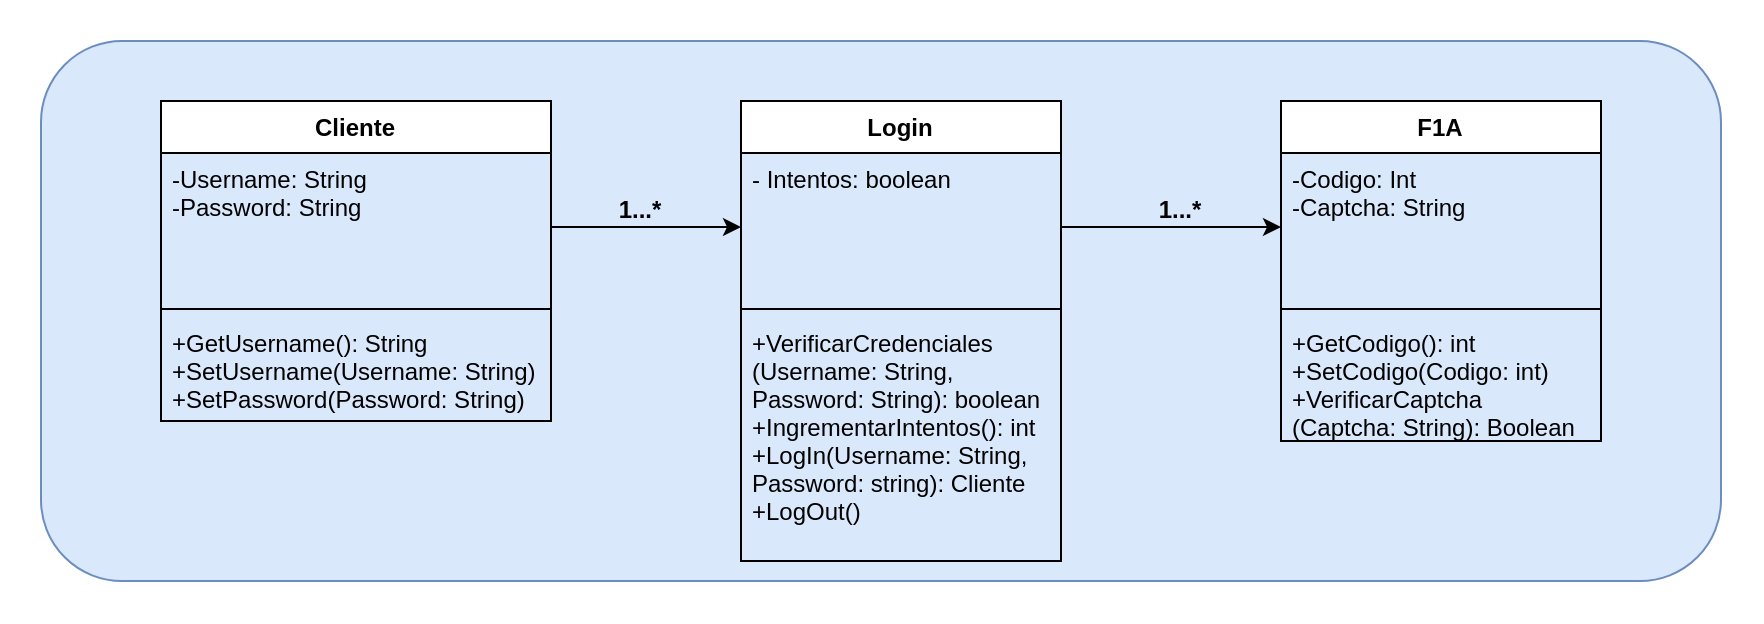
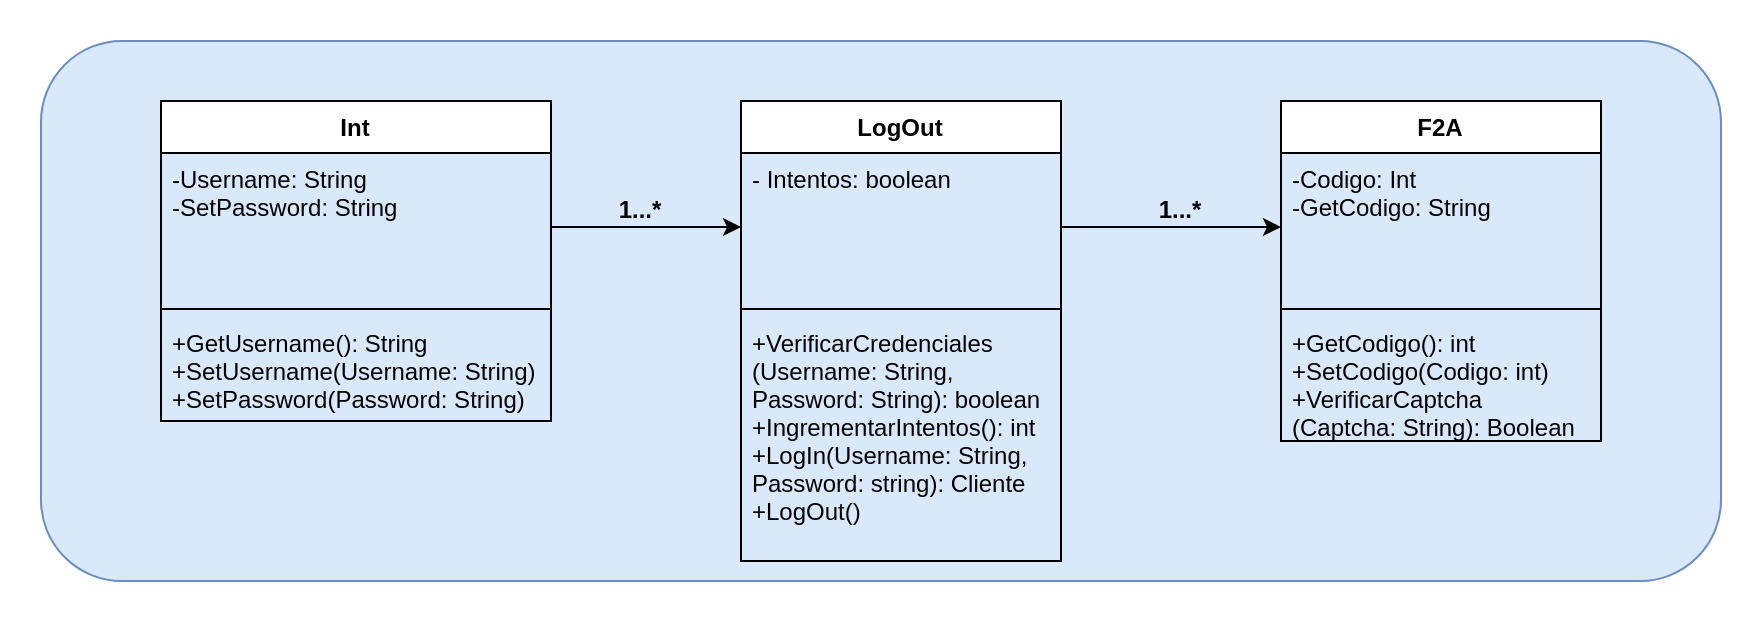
(355, 128) -> (355, 128)
(900, 128) -> (900, 128)
(1440, 128) -> (1440, 128)
(277, 180) -> (277, 180)
(1363, 180) -> (1363, 180)
